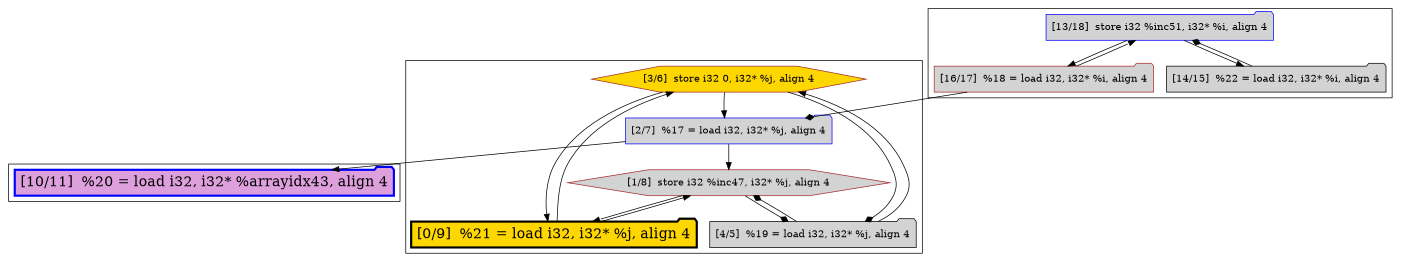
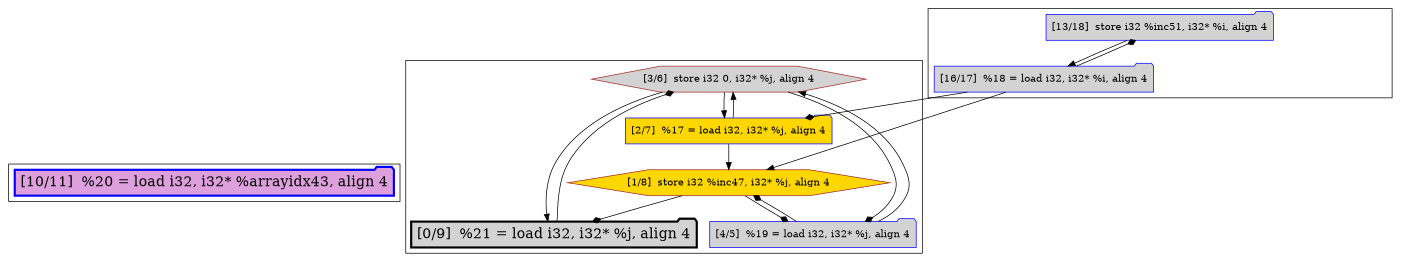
(1102, 55) -> (1102, 55)
(729, 79) -> (729, 79)
(1044, 79) -> (1044, 79)
(1276, 79) -> none
(729, 131) -> (729, 131)
(587, 138) -> (587, 138)
(482, 155) -> (734, 109)
(729, 183) -> (729, 183)
(641, 207) -> (641, 207)
(642, 210) -> (890, 130)
(554, 235) -> (554, 235)
(813, 235) -> (813, 235)
